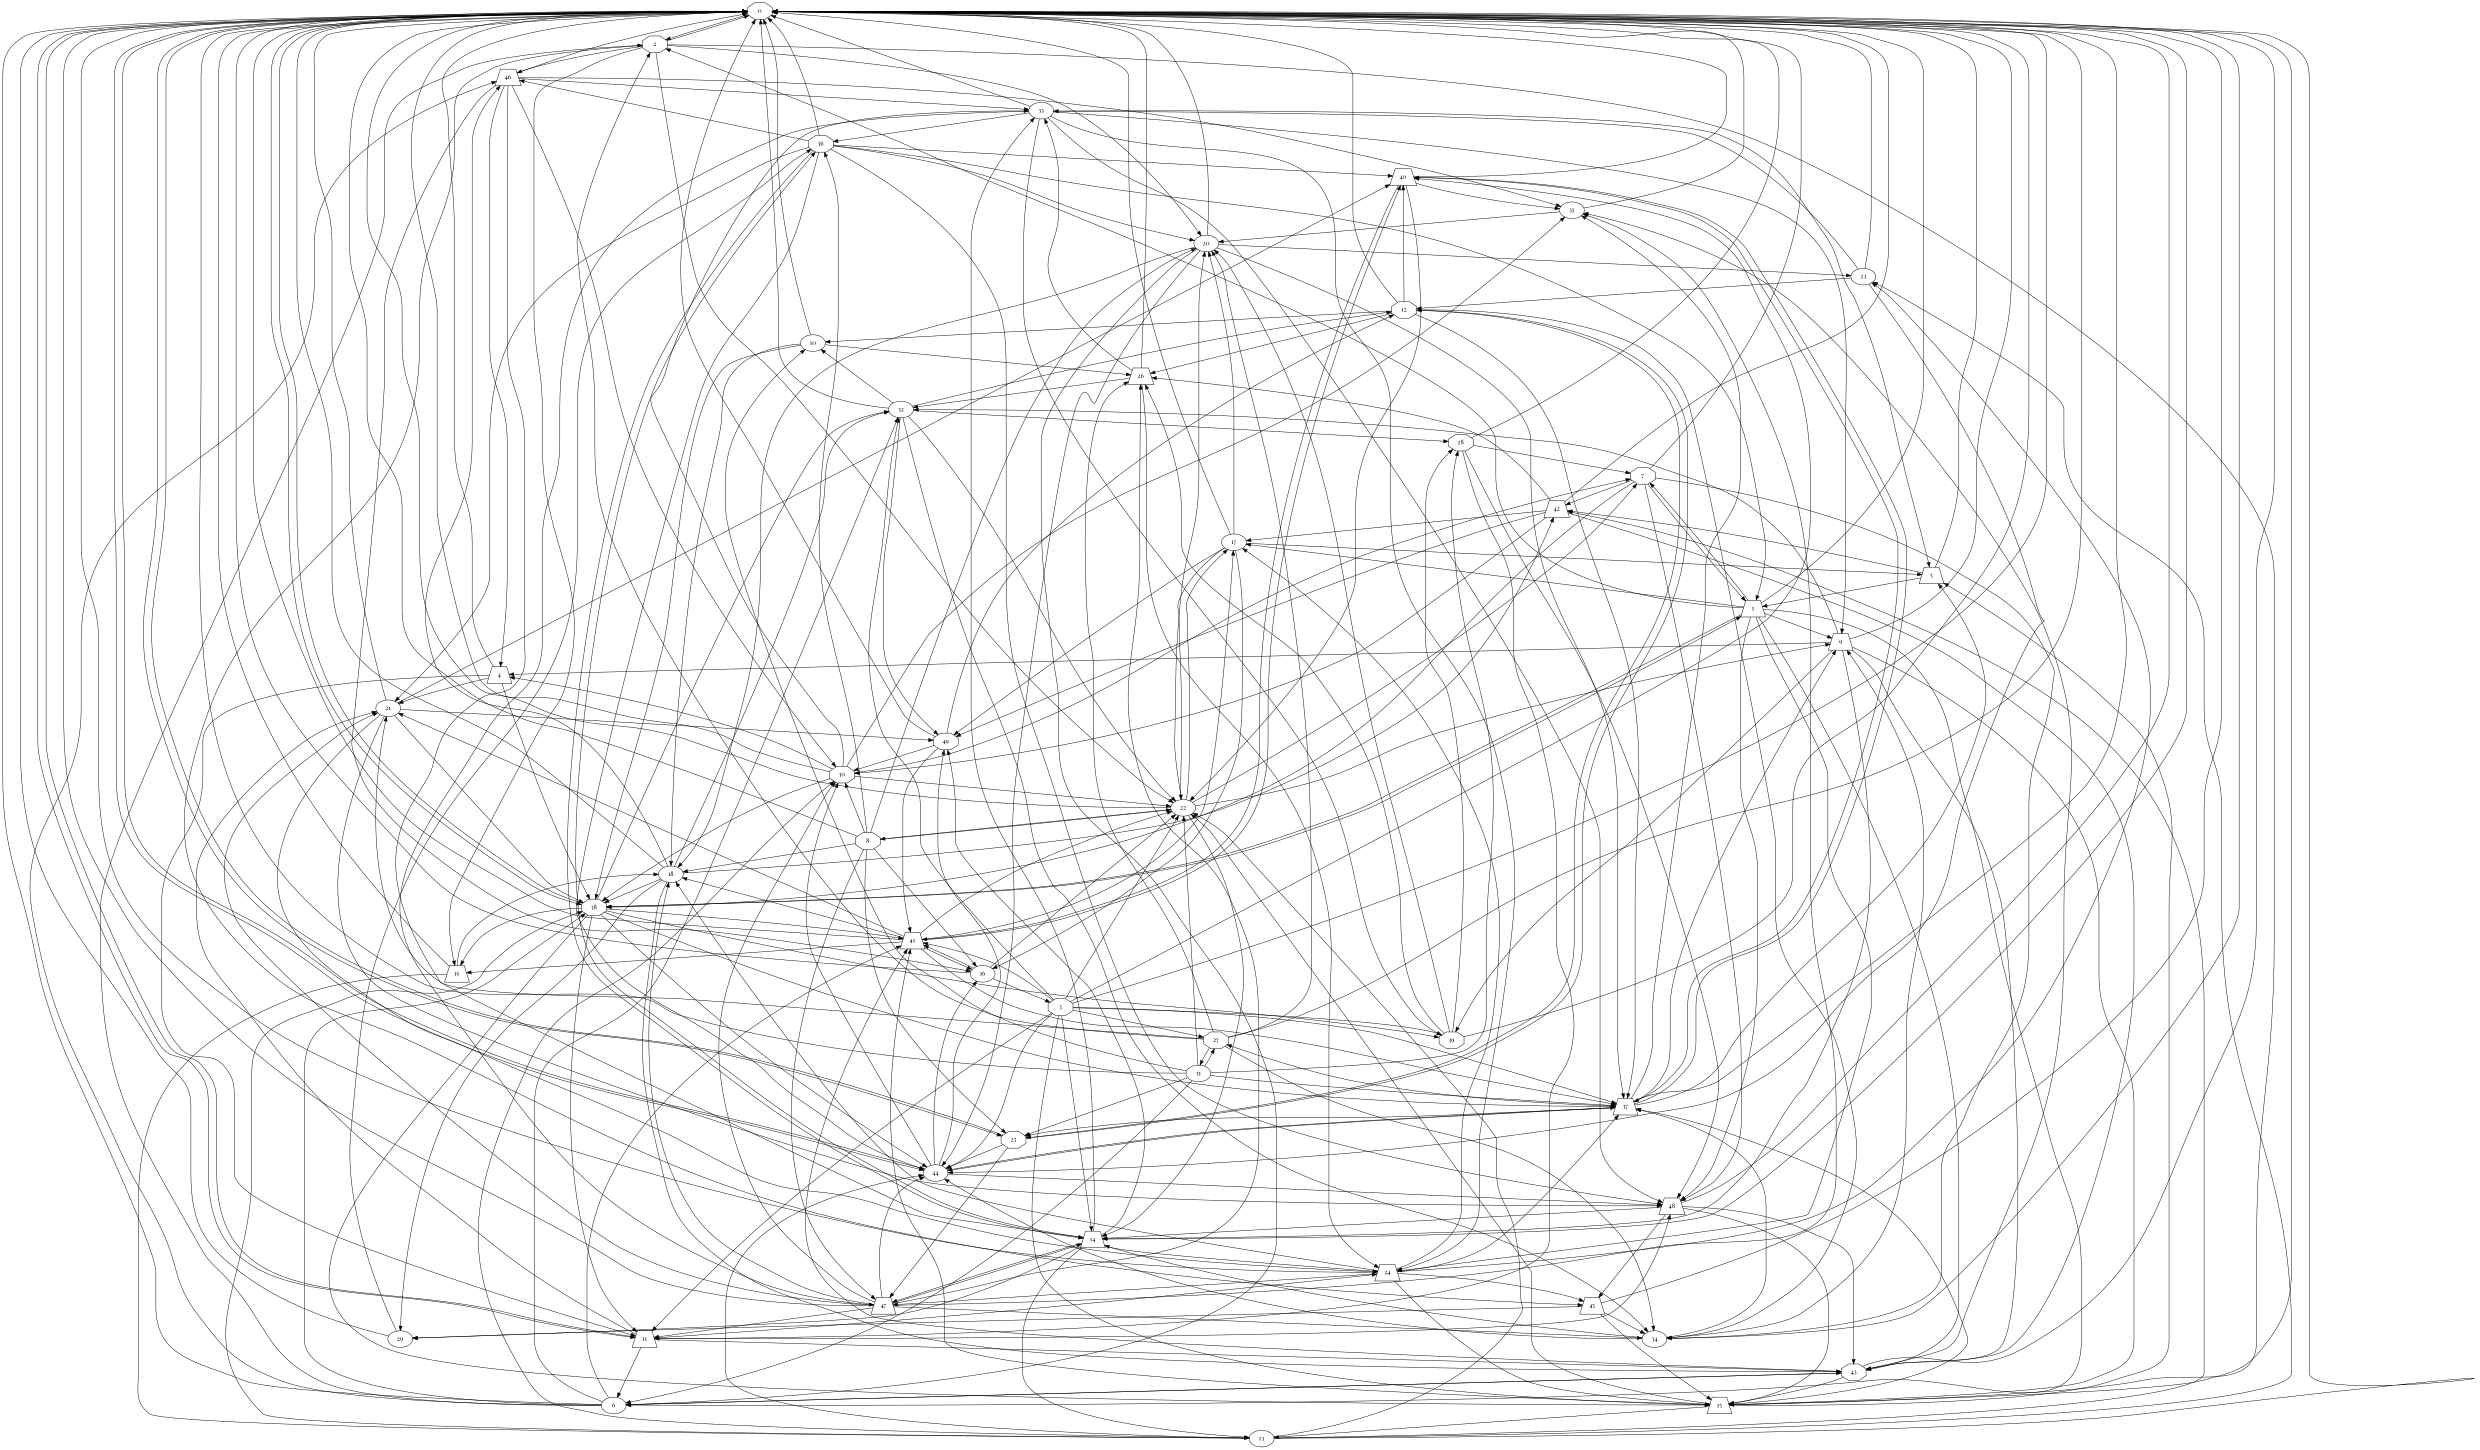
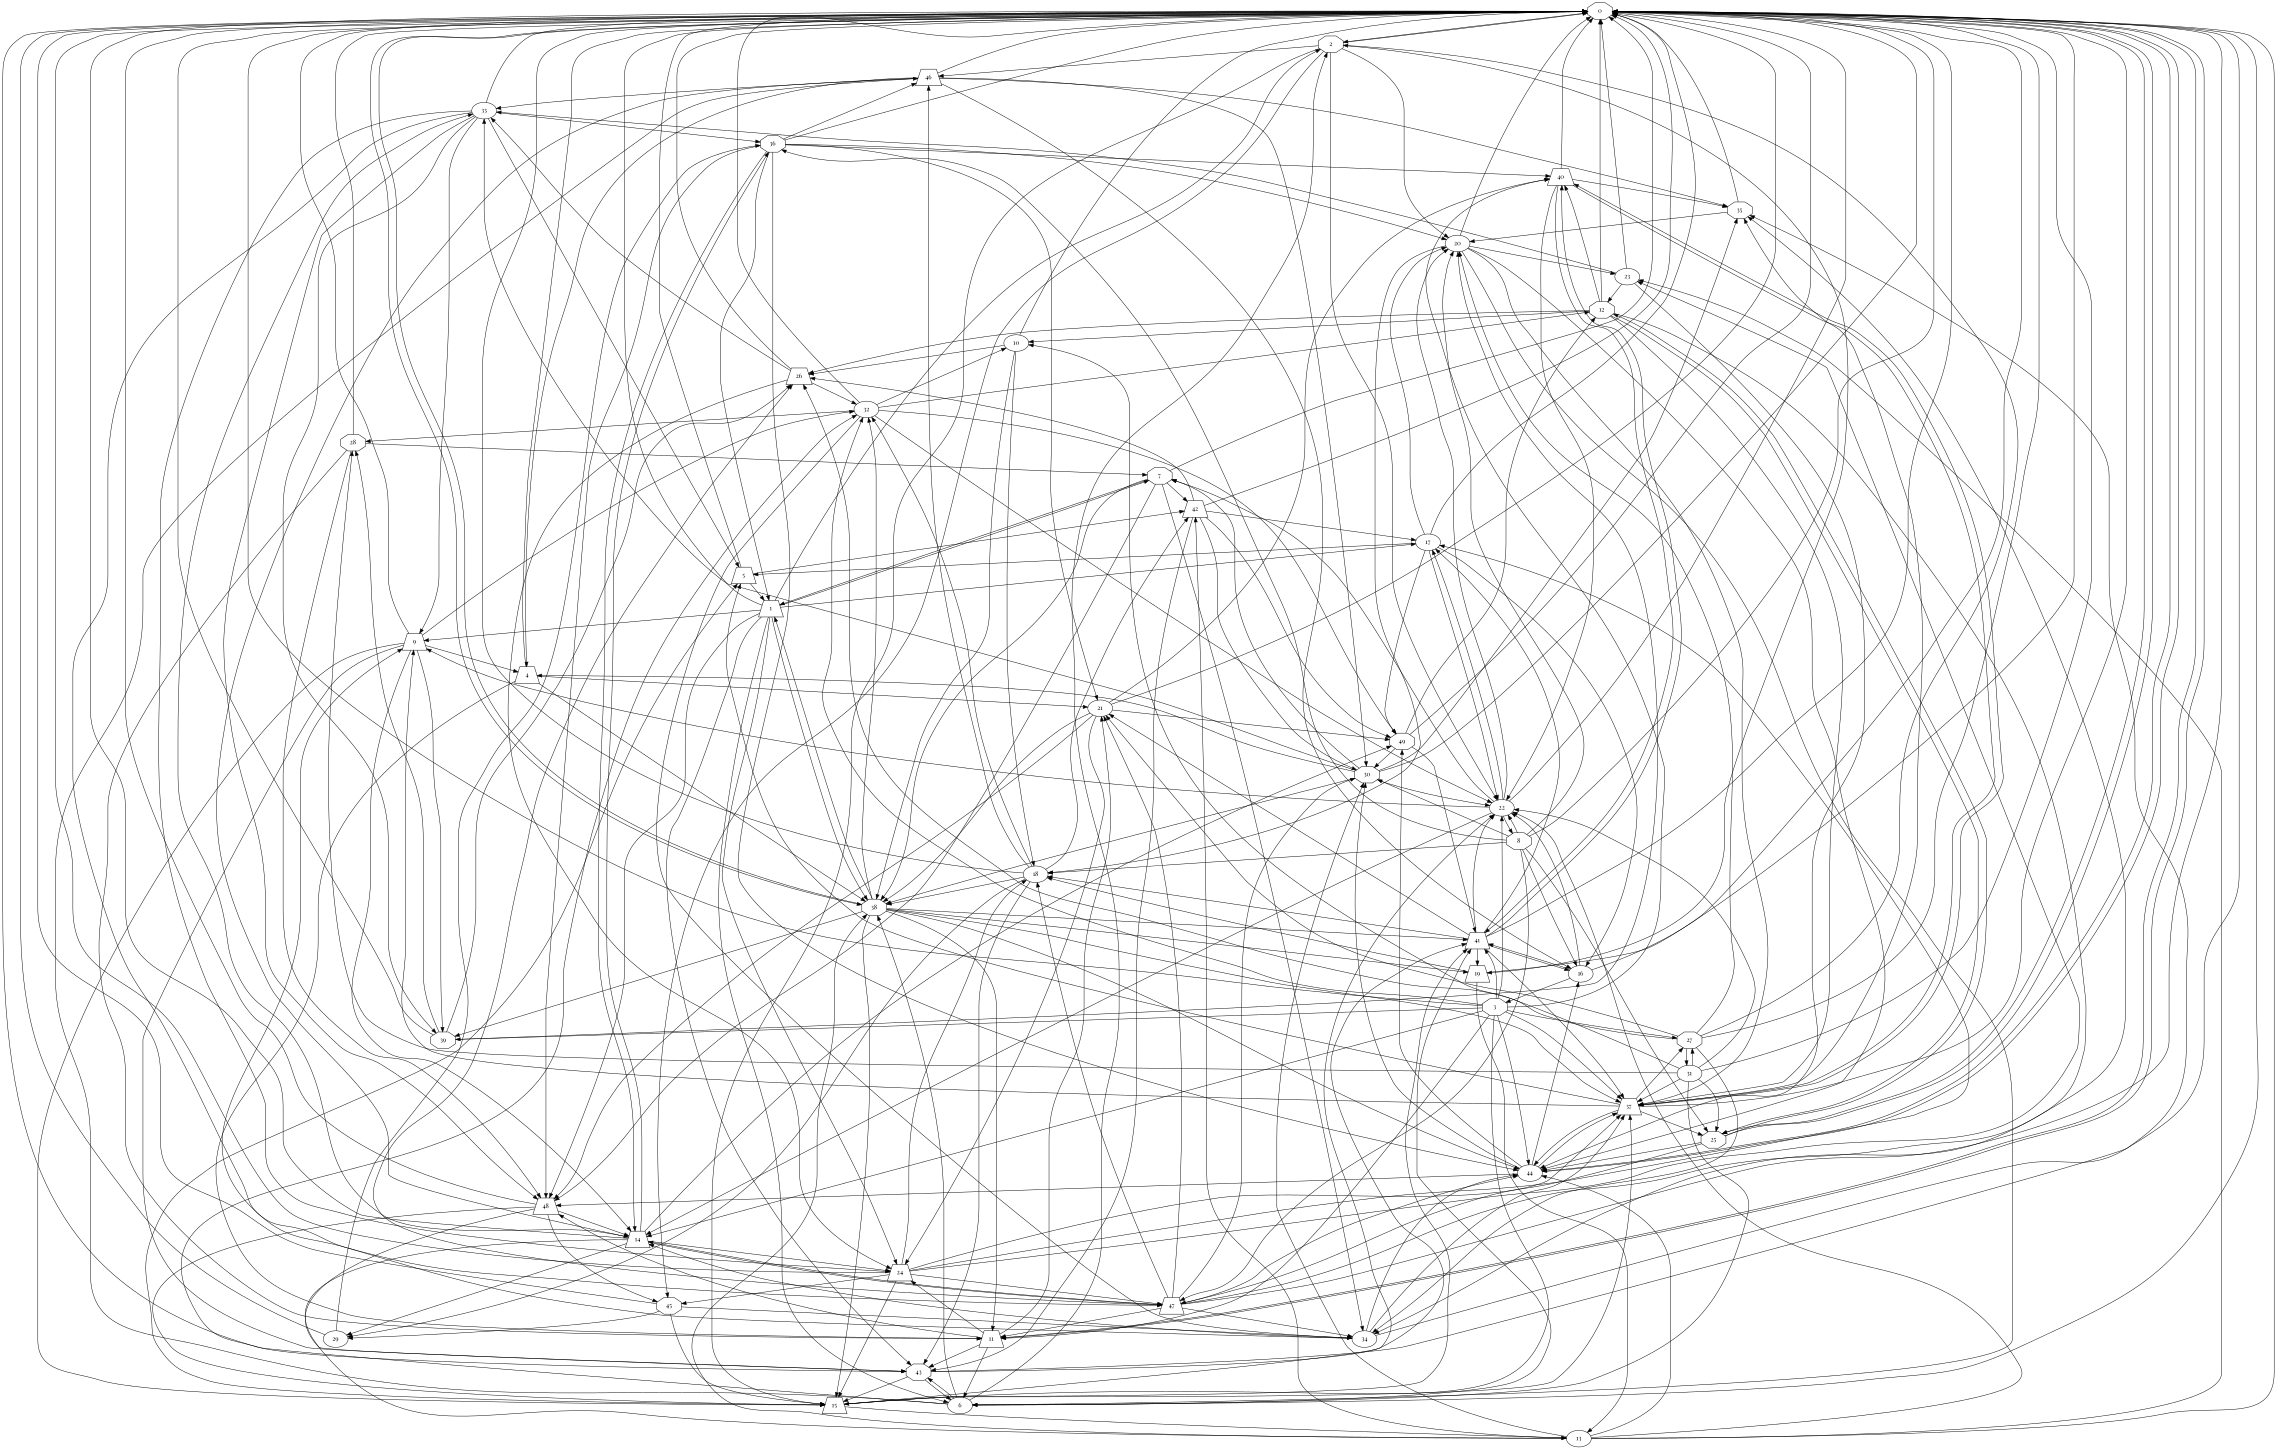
(1572, 210) -> (1740, 210)
(2292, 220) -> none
(1592, 1306) -> (669, 1306)
